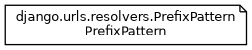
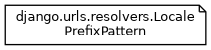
(126, 25) -> (106, 25)
